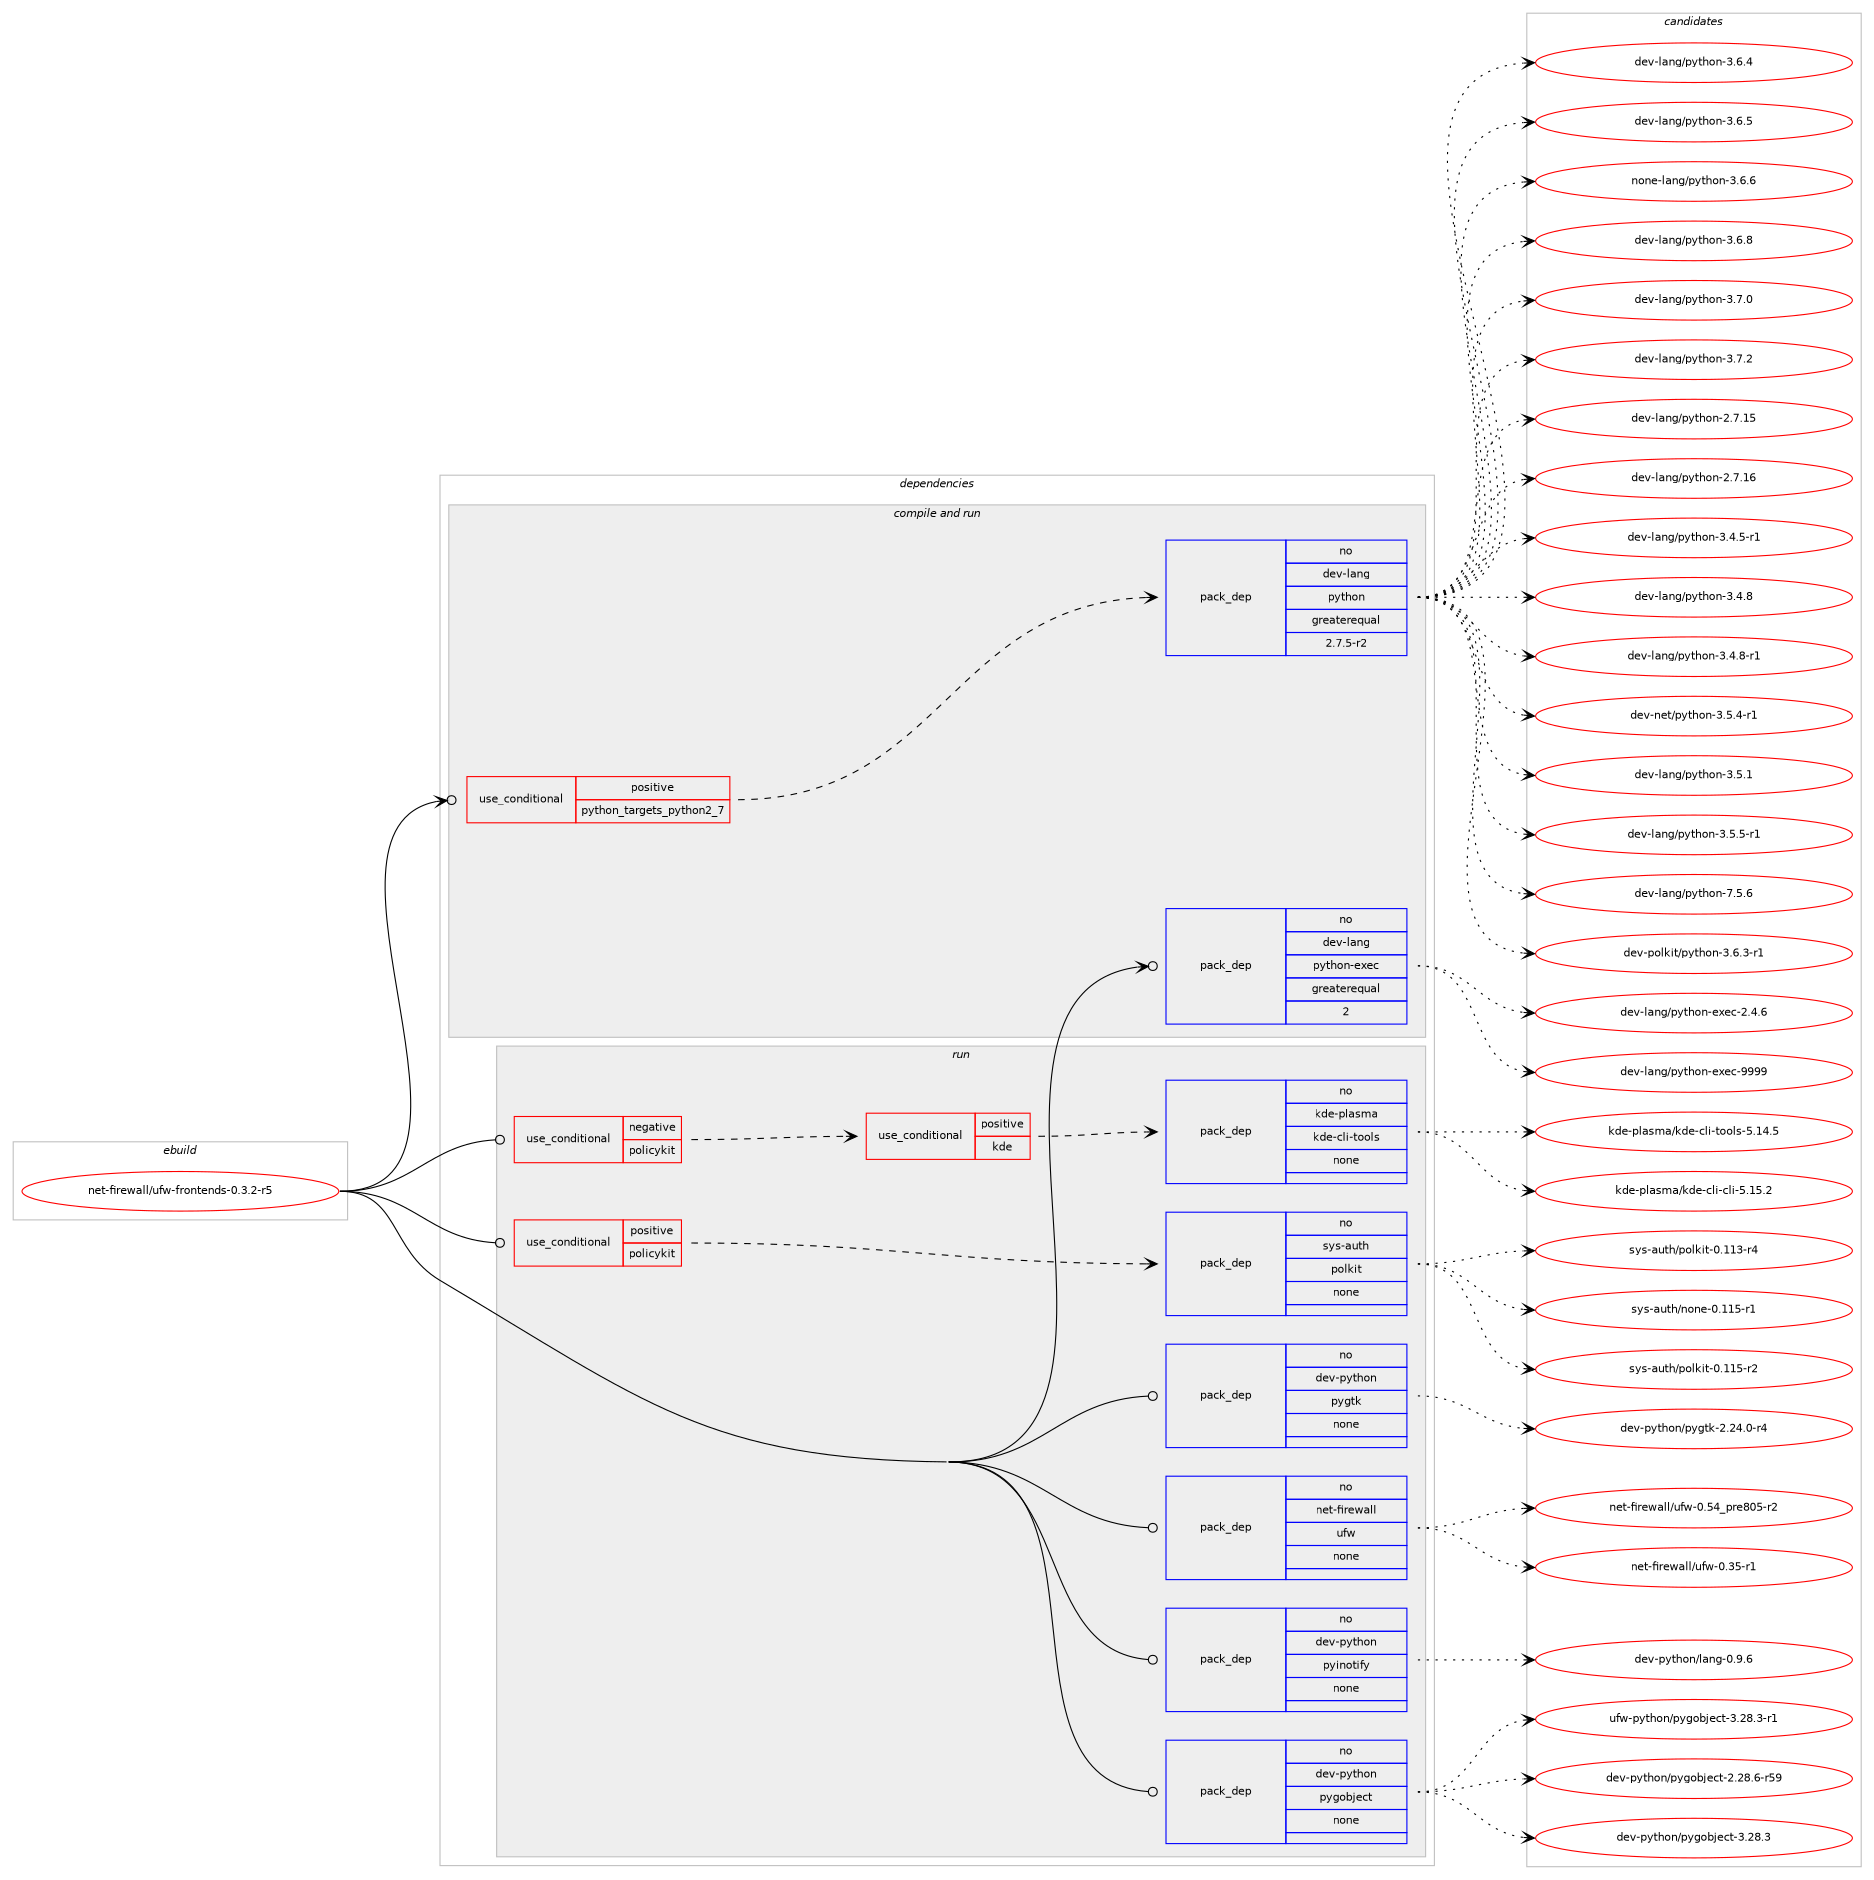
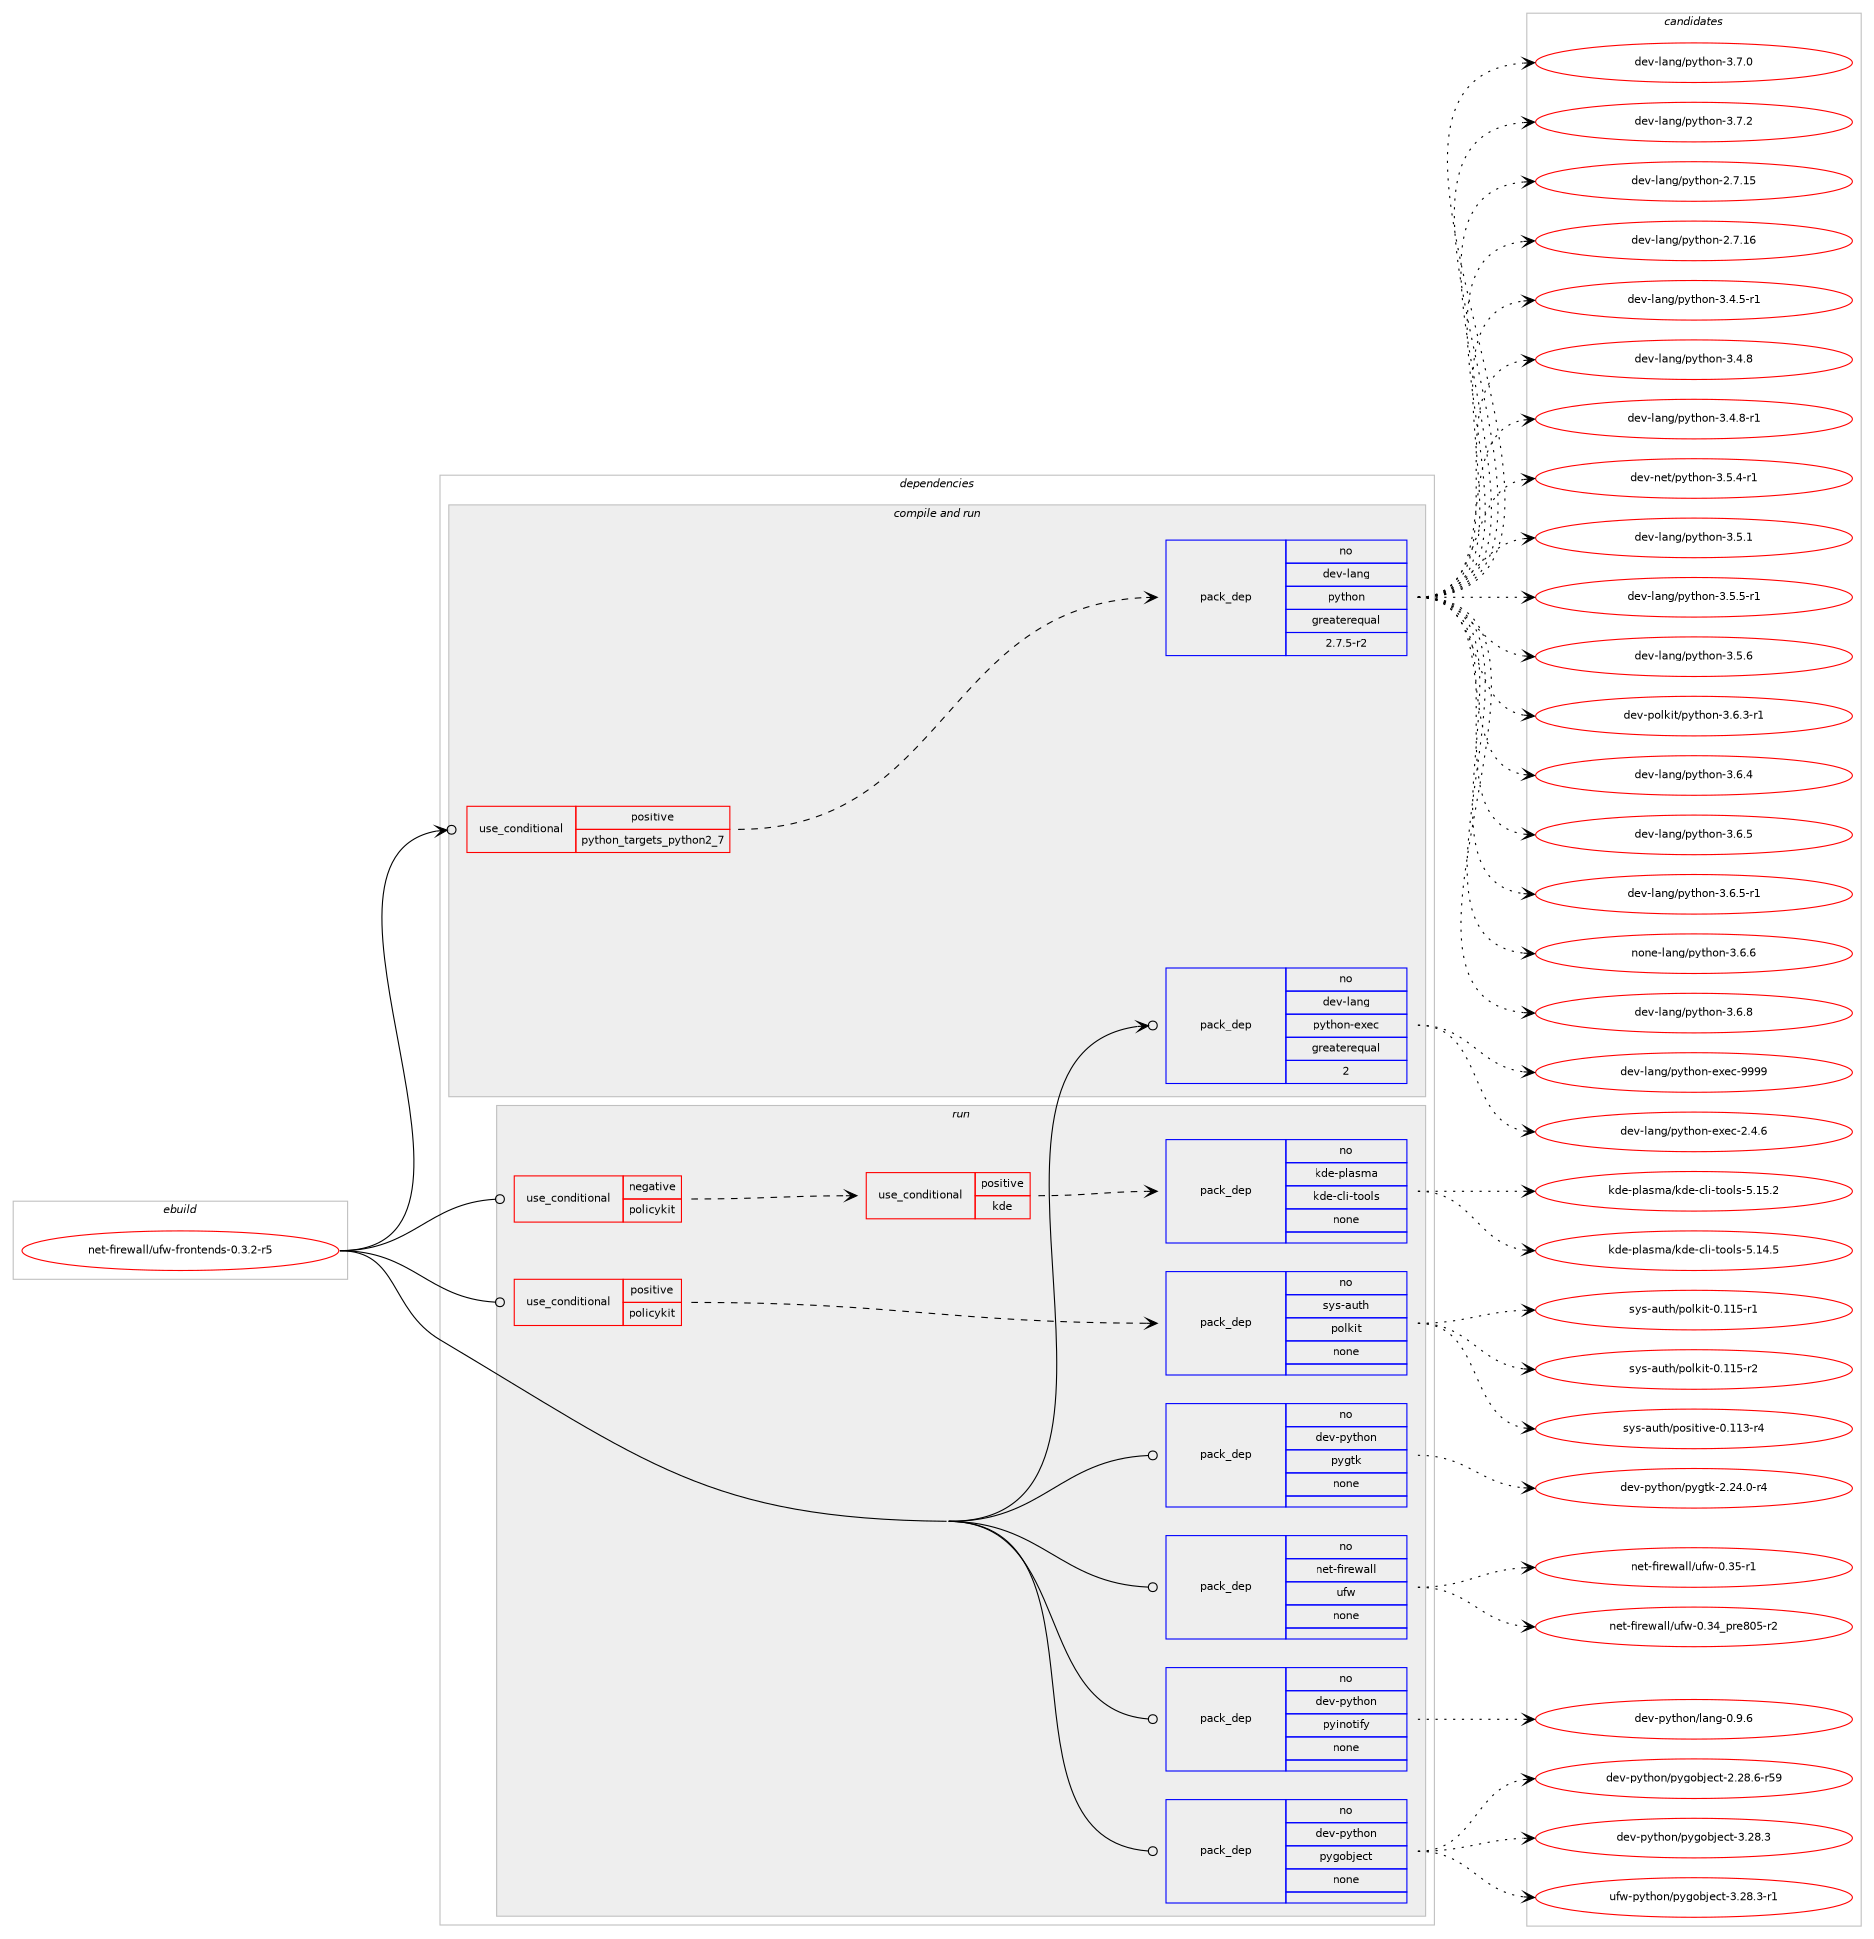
none -> (1694, 894)
(1694, 894) -> (1694, 657)
(1694, 1191) -> (1694, 1191)
(1694, 1251) -> (1694, 1429)
(1694, 1310) -> (1694, 1310)
(1694, 1508) -> (1694, 1627)
